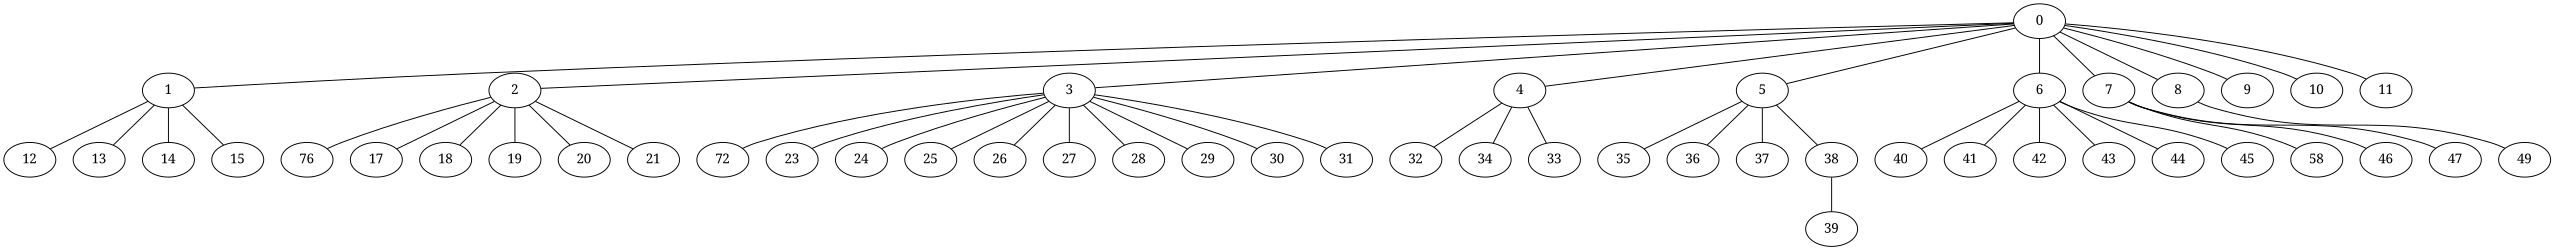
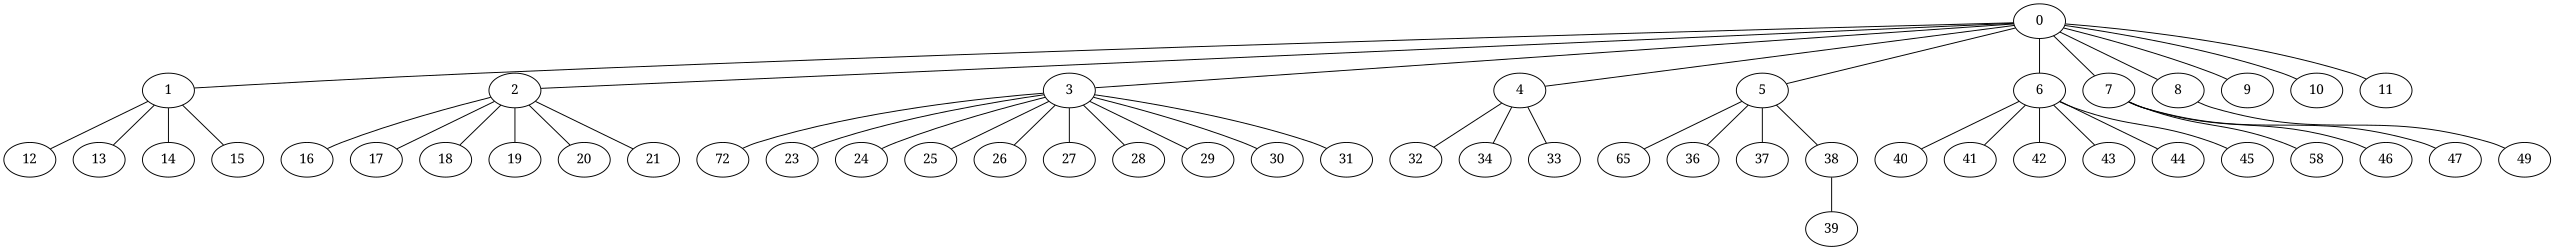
(307, 160) -> (307, 160)
(1624, 160) -> (1624, 160)
